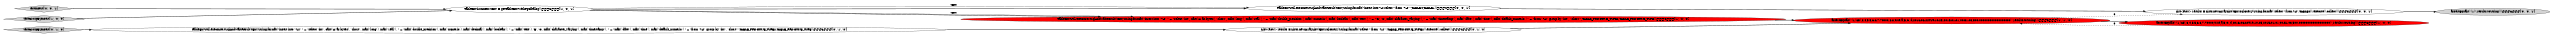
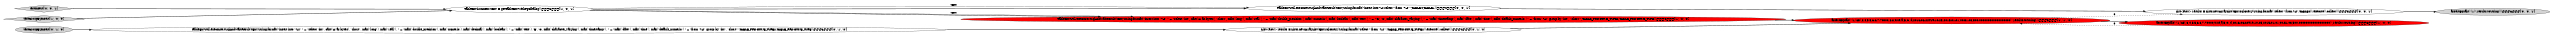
(44, 30) -> (44, 30)
